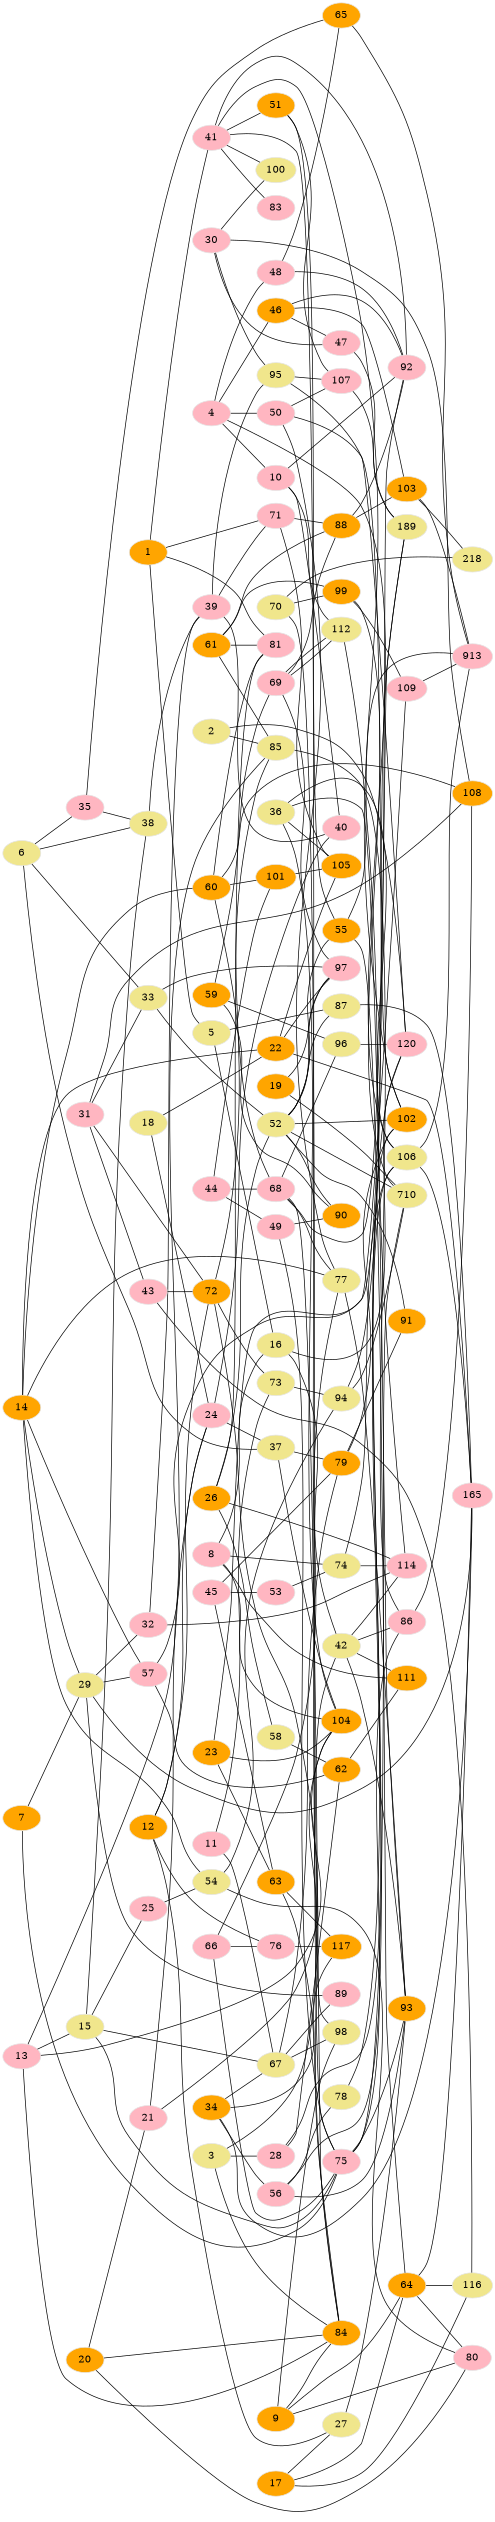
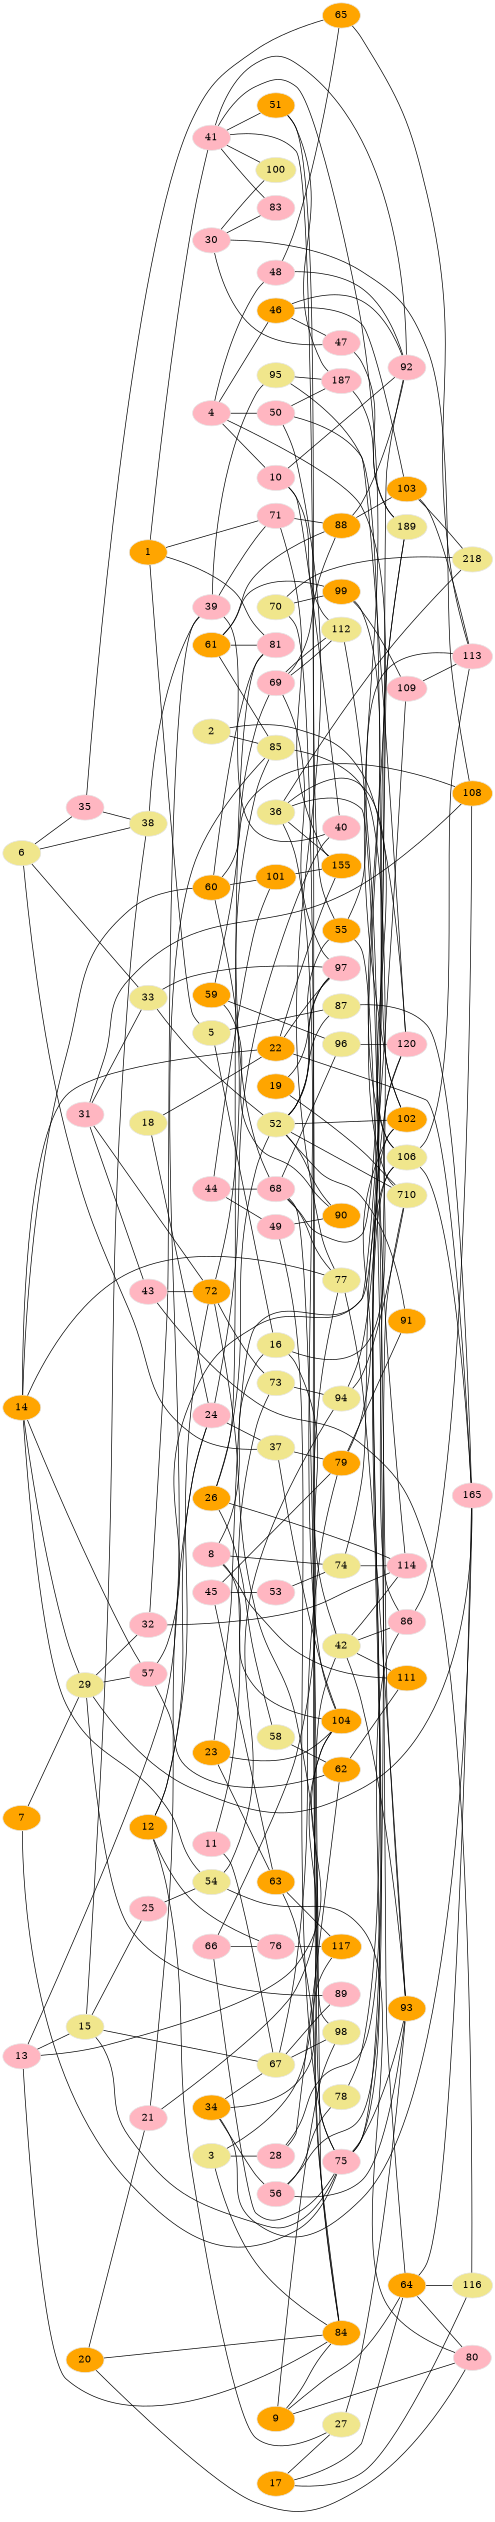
(243, 328) -> (244, 224)
(341, 381) -> (341, 381)
(472, 656) -> (472, 656)
none -> (366, 680)
(341, 866) -> (341, 866)
